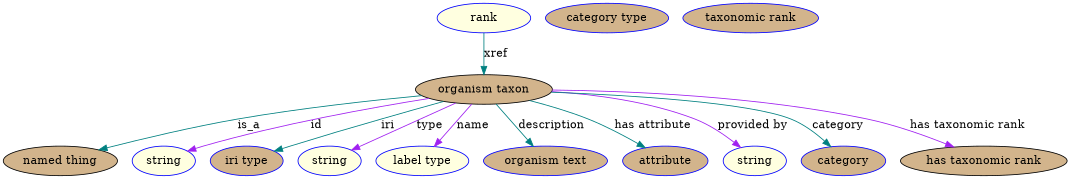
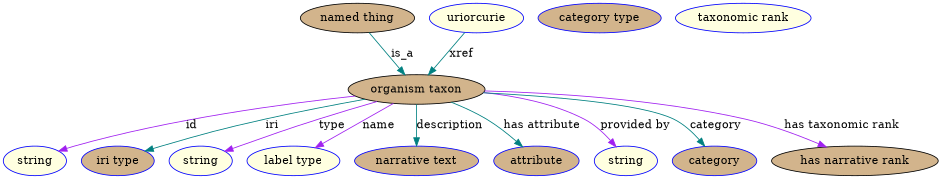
(484, 18) -> (476, 18)
(751, 18) -> (743, 18)
(263, 115) -> (384, 51)
(545, 161) -> (417, 161)
(984, 161) -> (855, 161)
